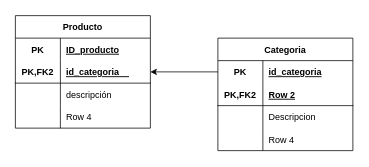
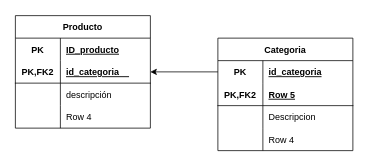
(280, 95) -> (280, 95)
